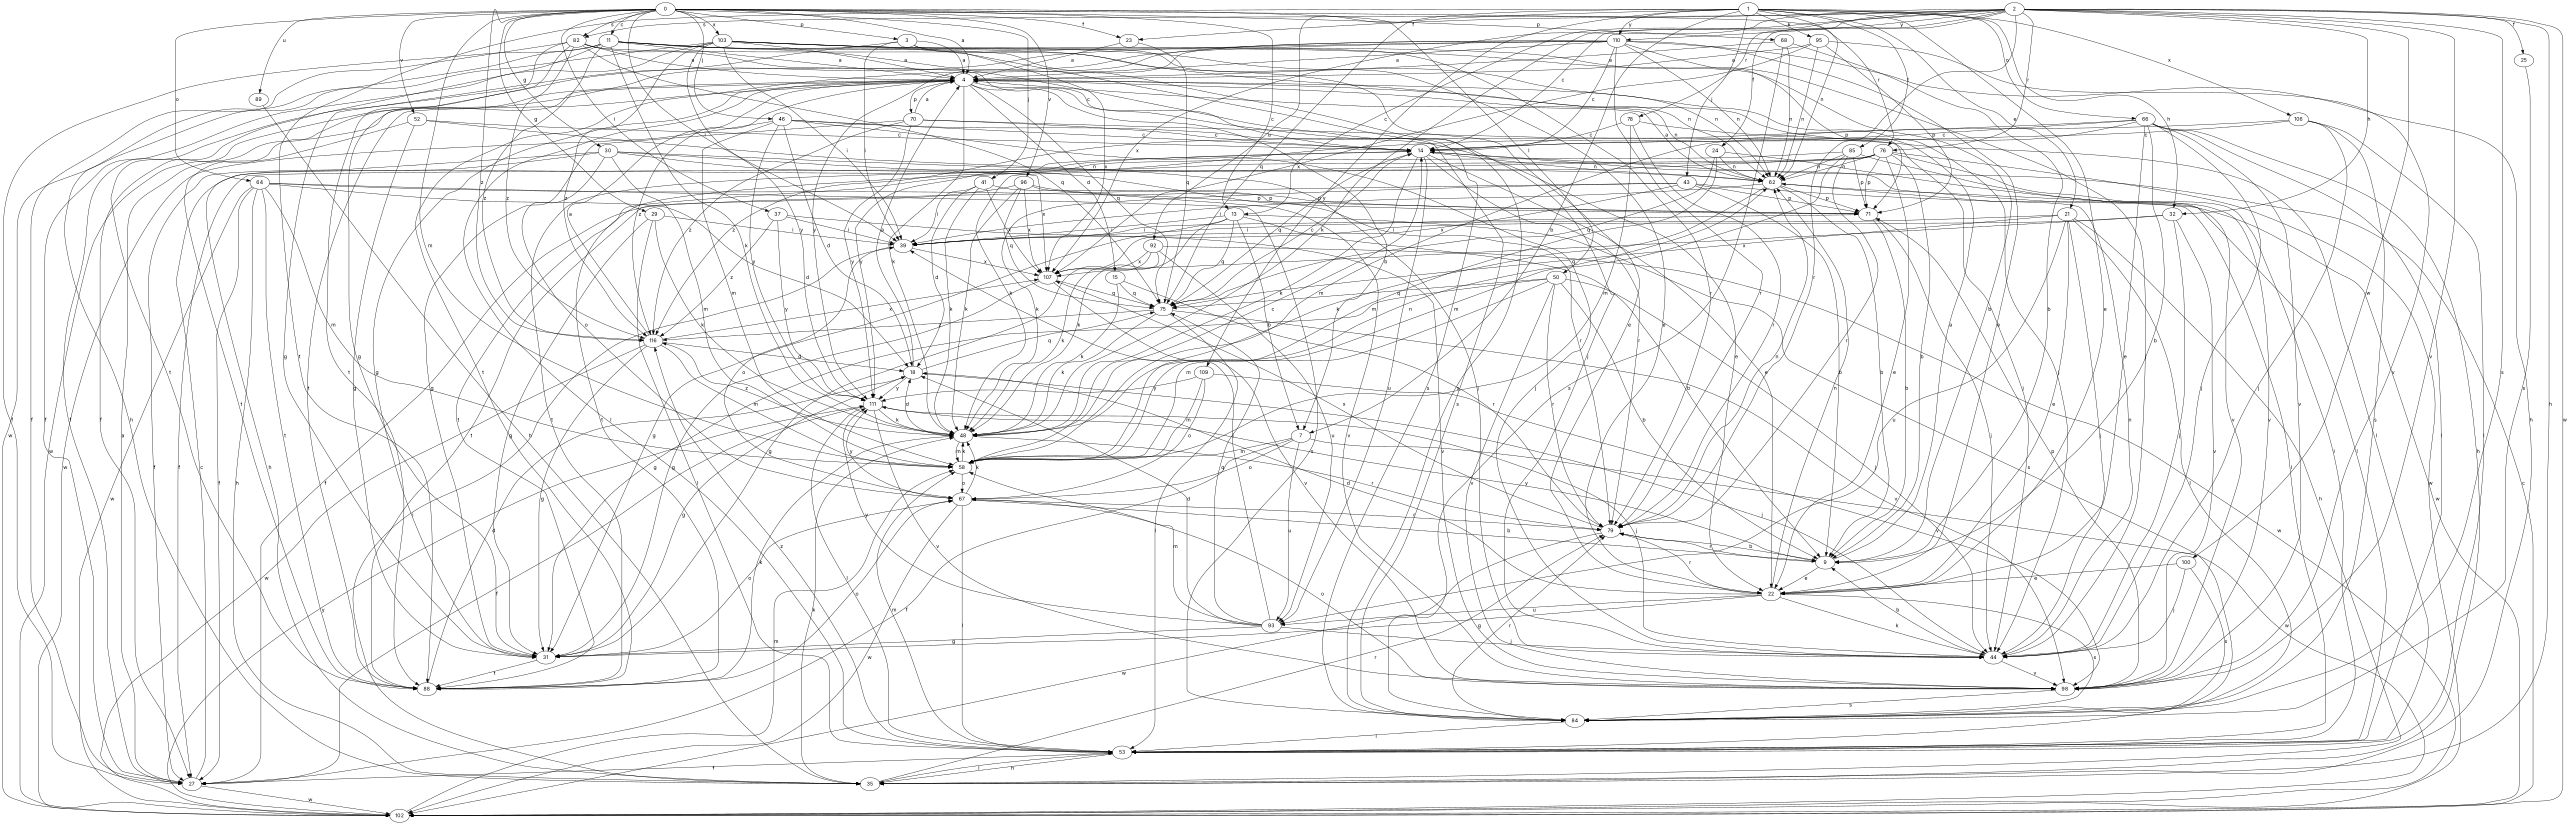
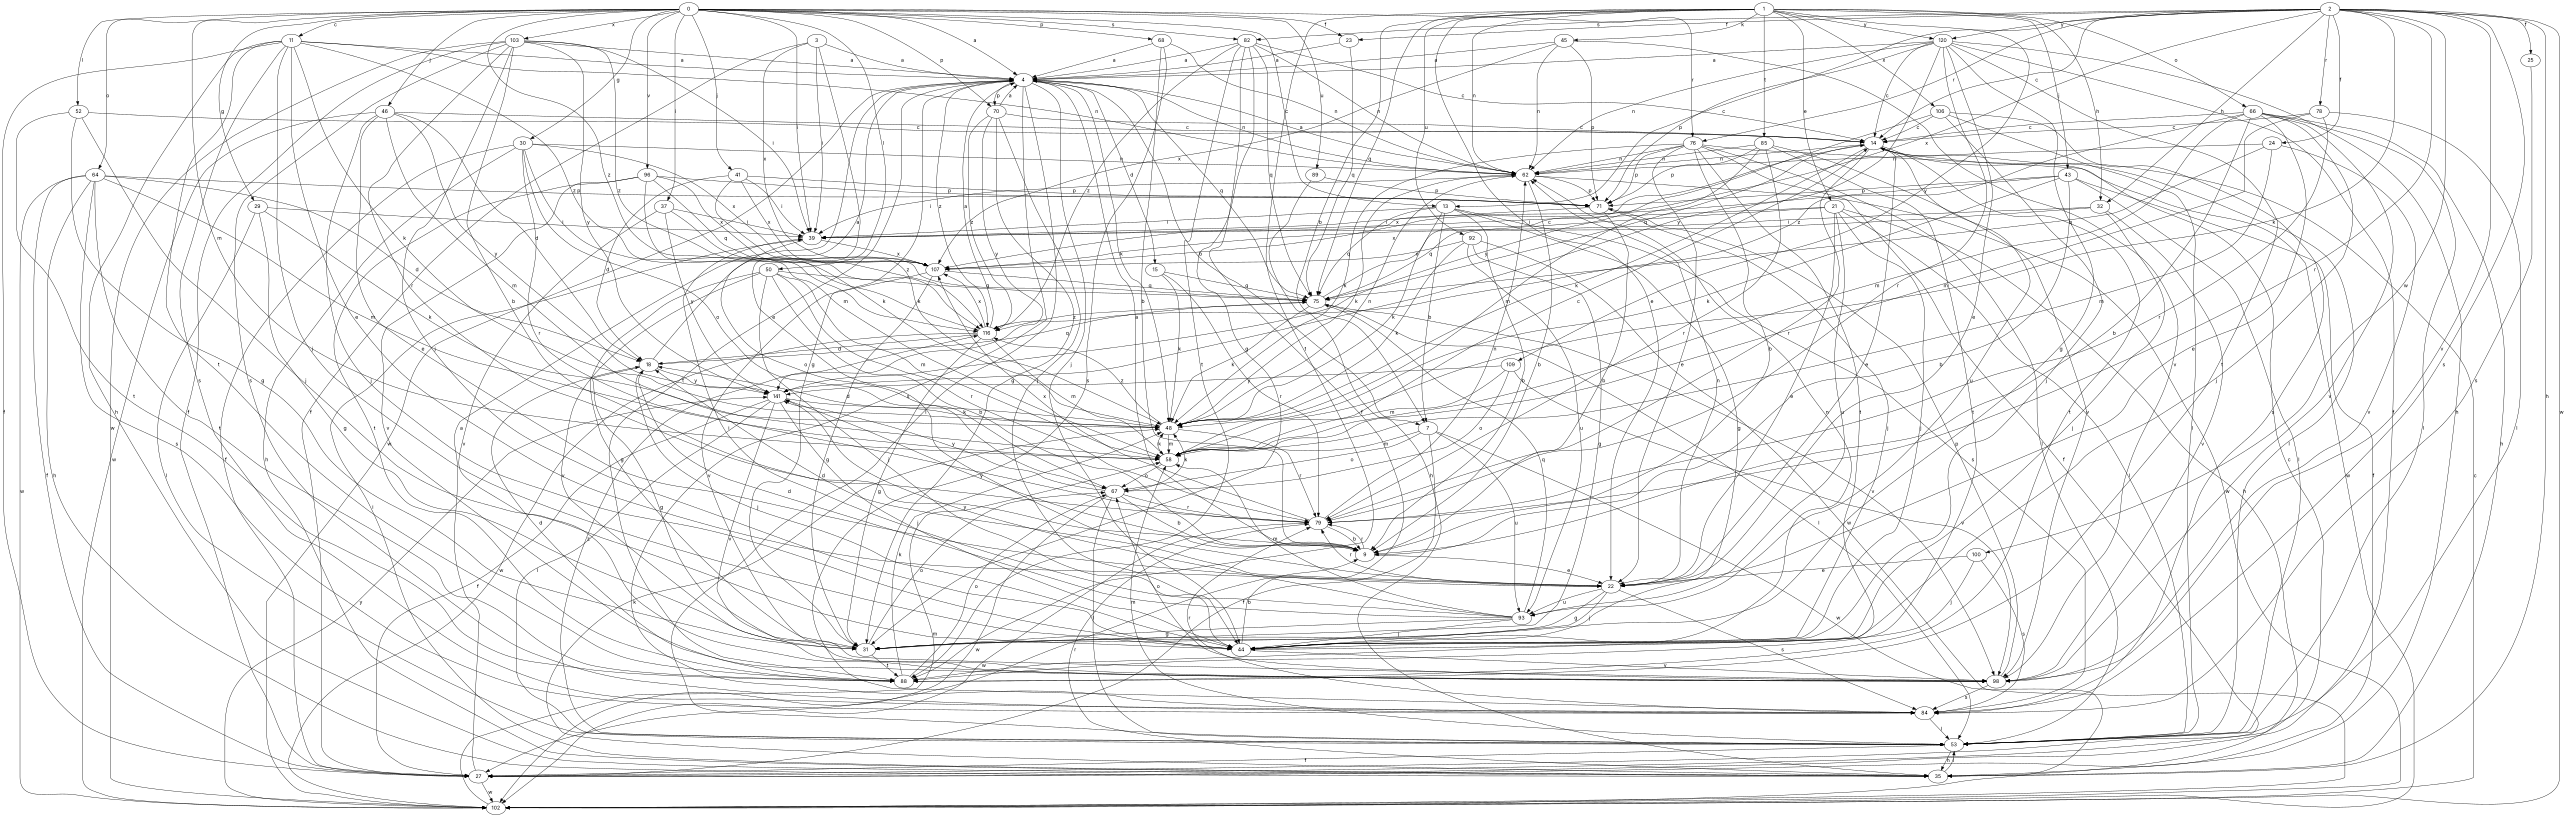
(785, 25) -> (855, 22)
(1617, 41) -> (1943, 41)
(1819, 41) -> (1564, 41)
(402, 60) -> (83, 60)
none -> (1455, 195)
(873, 404) -> (777, 397)
(1897, 626) -> (1590, 618)
